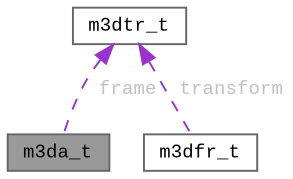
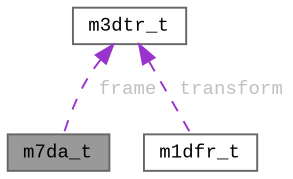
(59, 153) -> (59, 153)
(201, 153) -> (201, 153)
